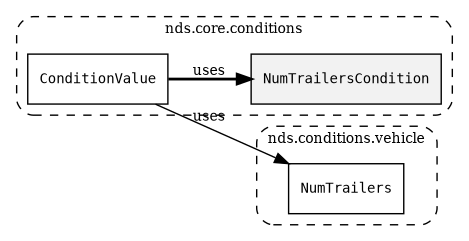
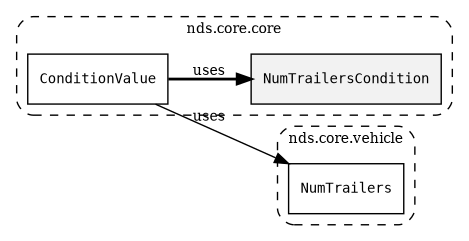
(234, 30) -> (234, 30)
(347, 139) -> (346, 139)
